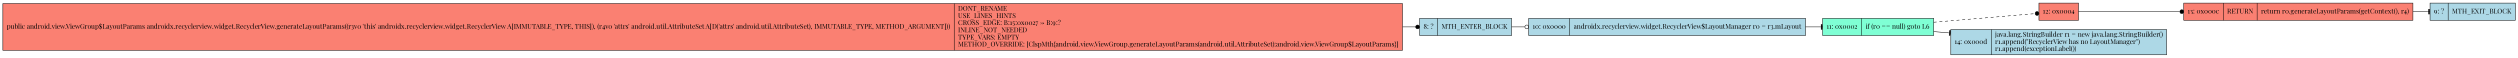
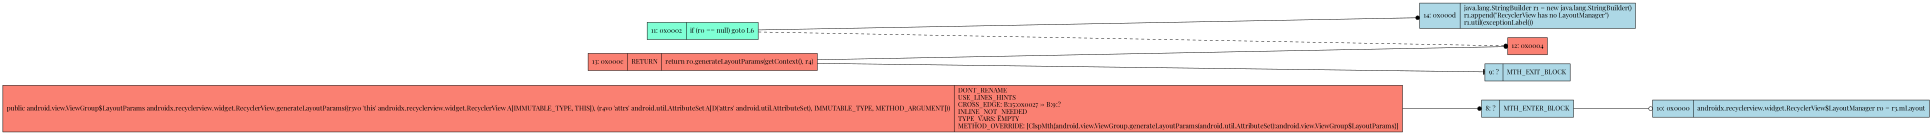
(2129, 12) -> (1161, 53)
(1813, 27) -> none
(1941, 32) -> (1087, 24)
(2036, 49) -> (1498, 23)
